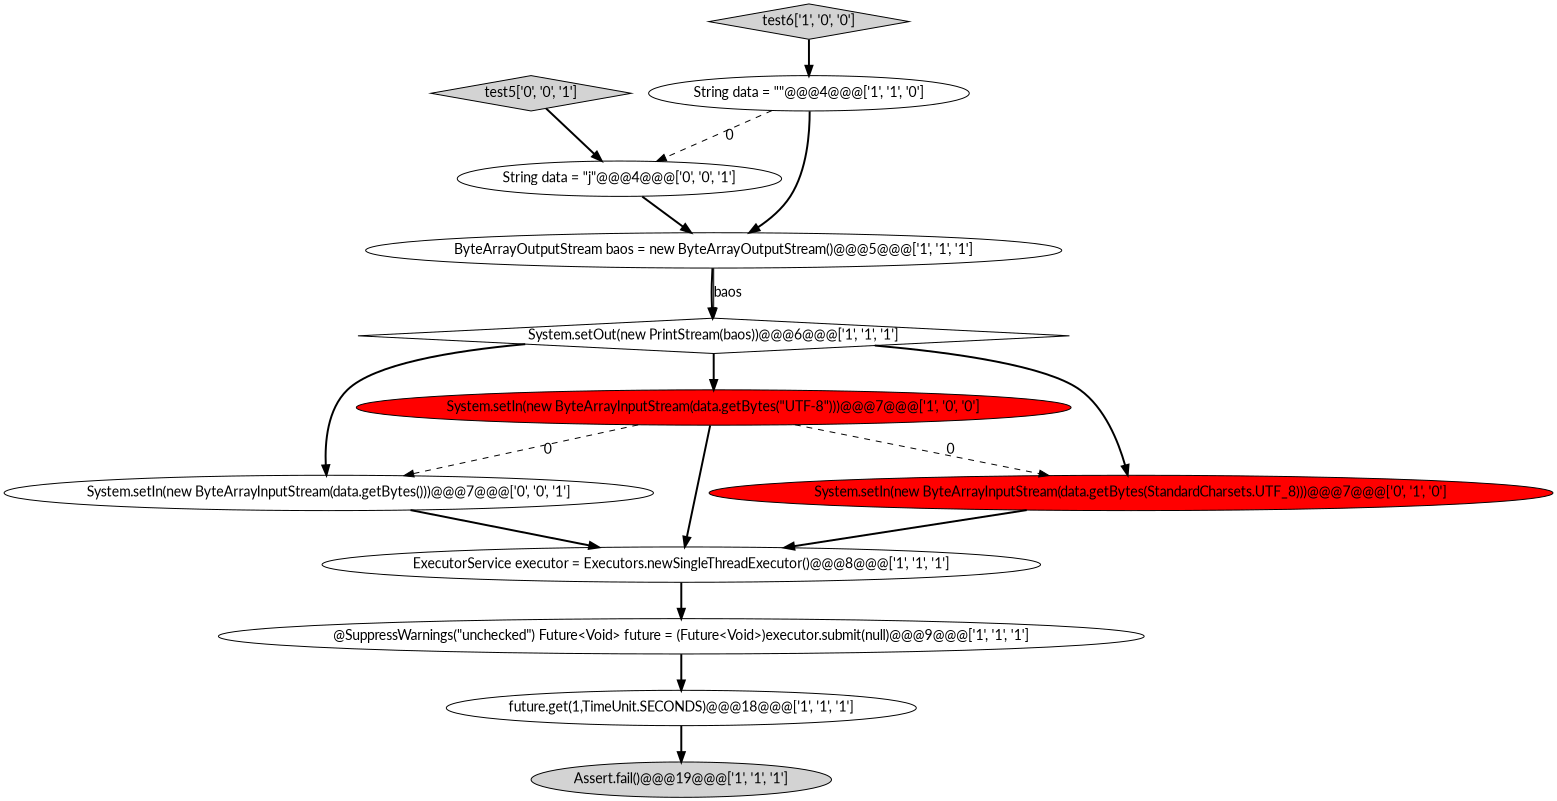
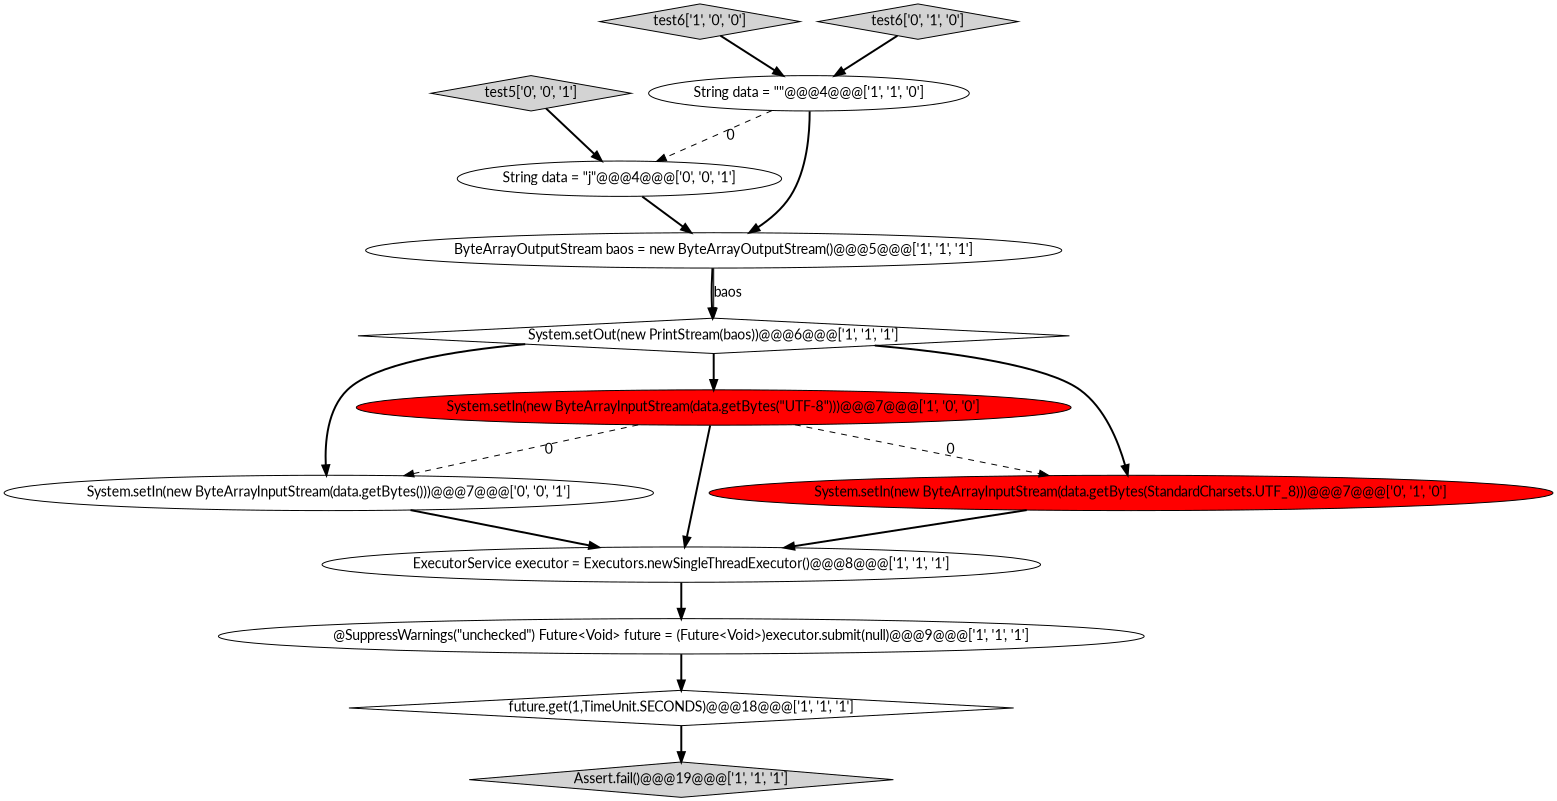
none -> (918, 22)
(681, 708) -> (681, 708)
(681, 780) -> (681, 780)
